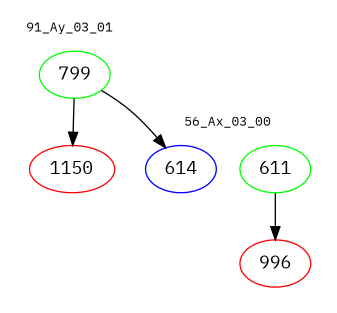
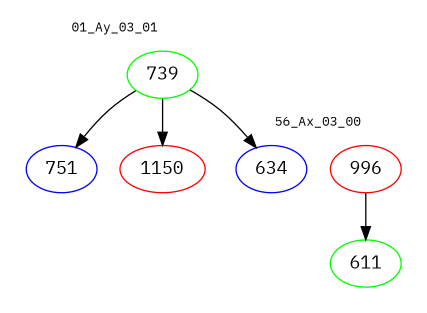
(70, 28) -> (115, 28)
(75, 75) -> (163, 75)
none -> (62, 169)
(181, 169) -> (271, 169)
(275, 210) -> (366, 210)
